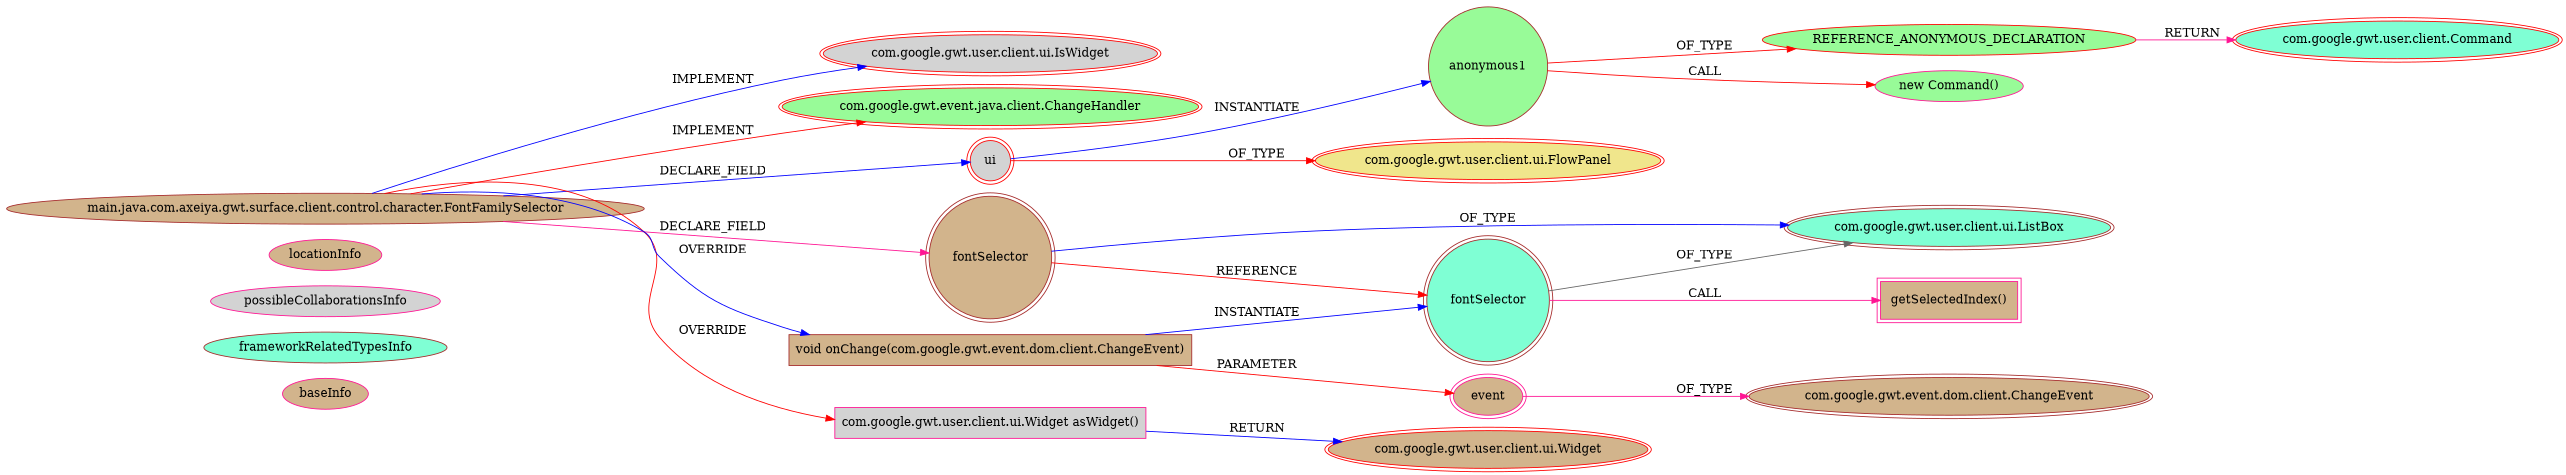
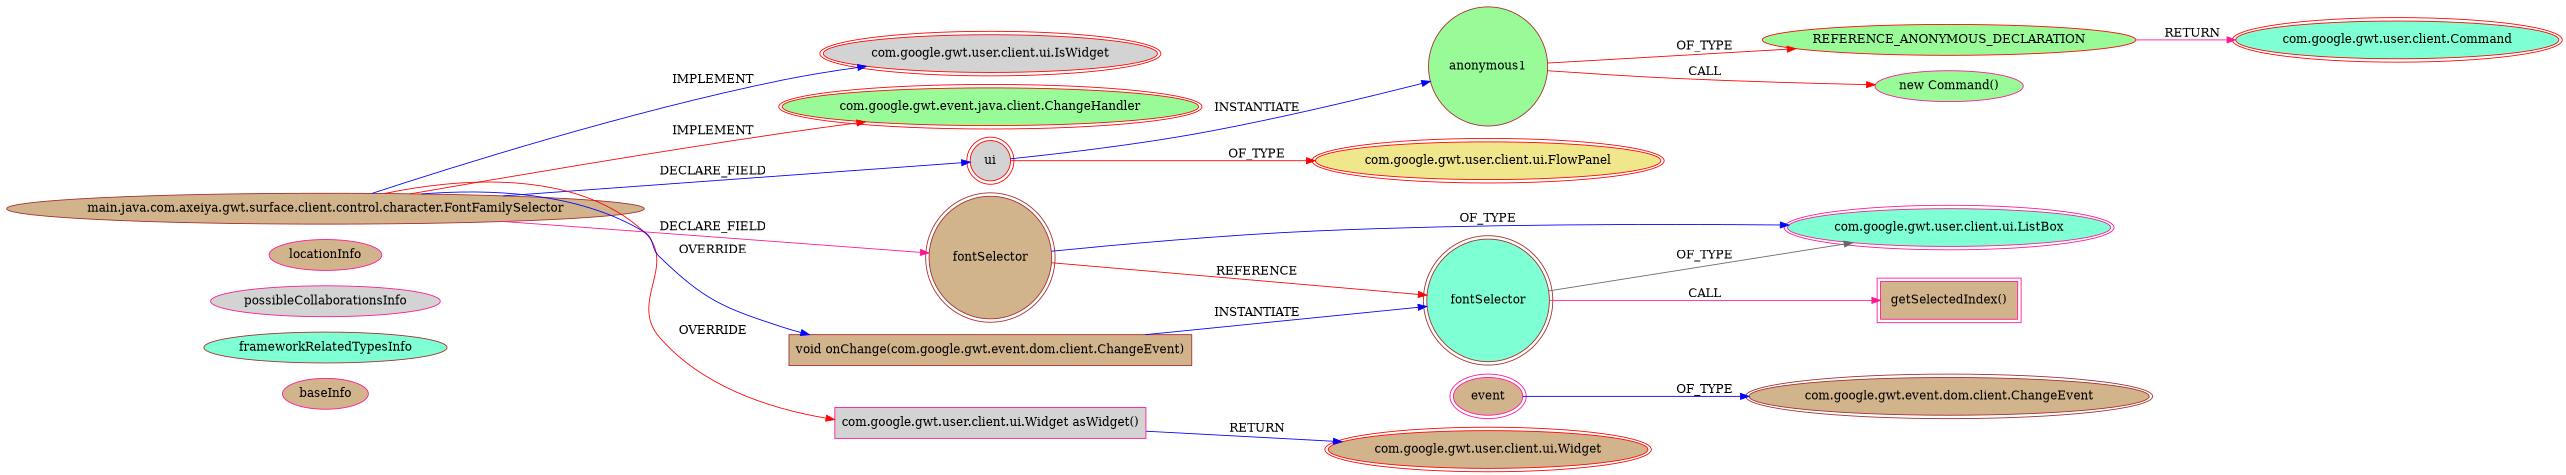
(1949, 228) -> (1949, 228)
(1301, 379) -> none
(1632, 396) -> (1632, 396)
